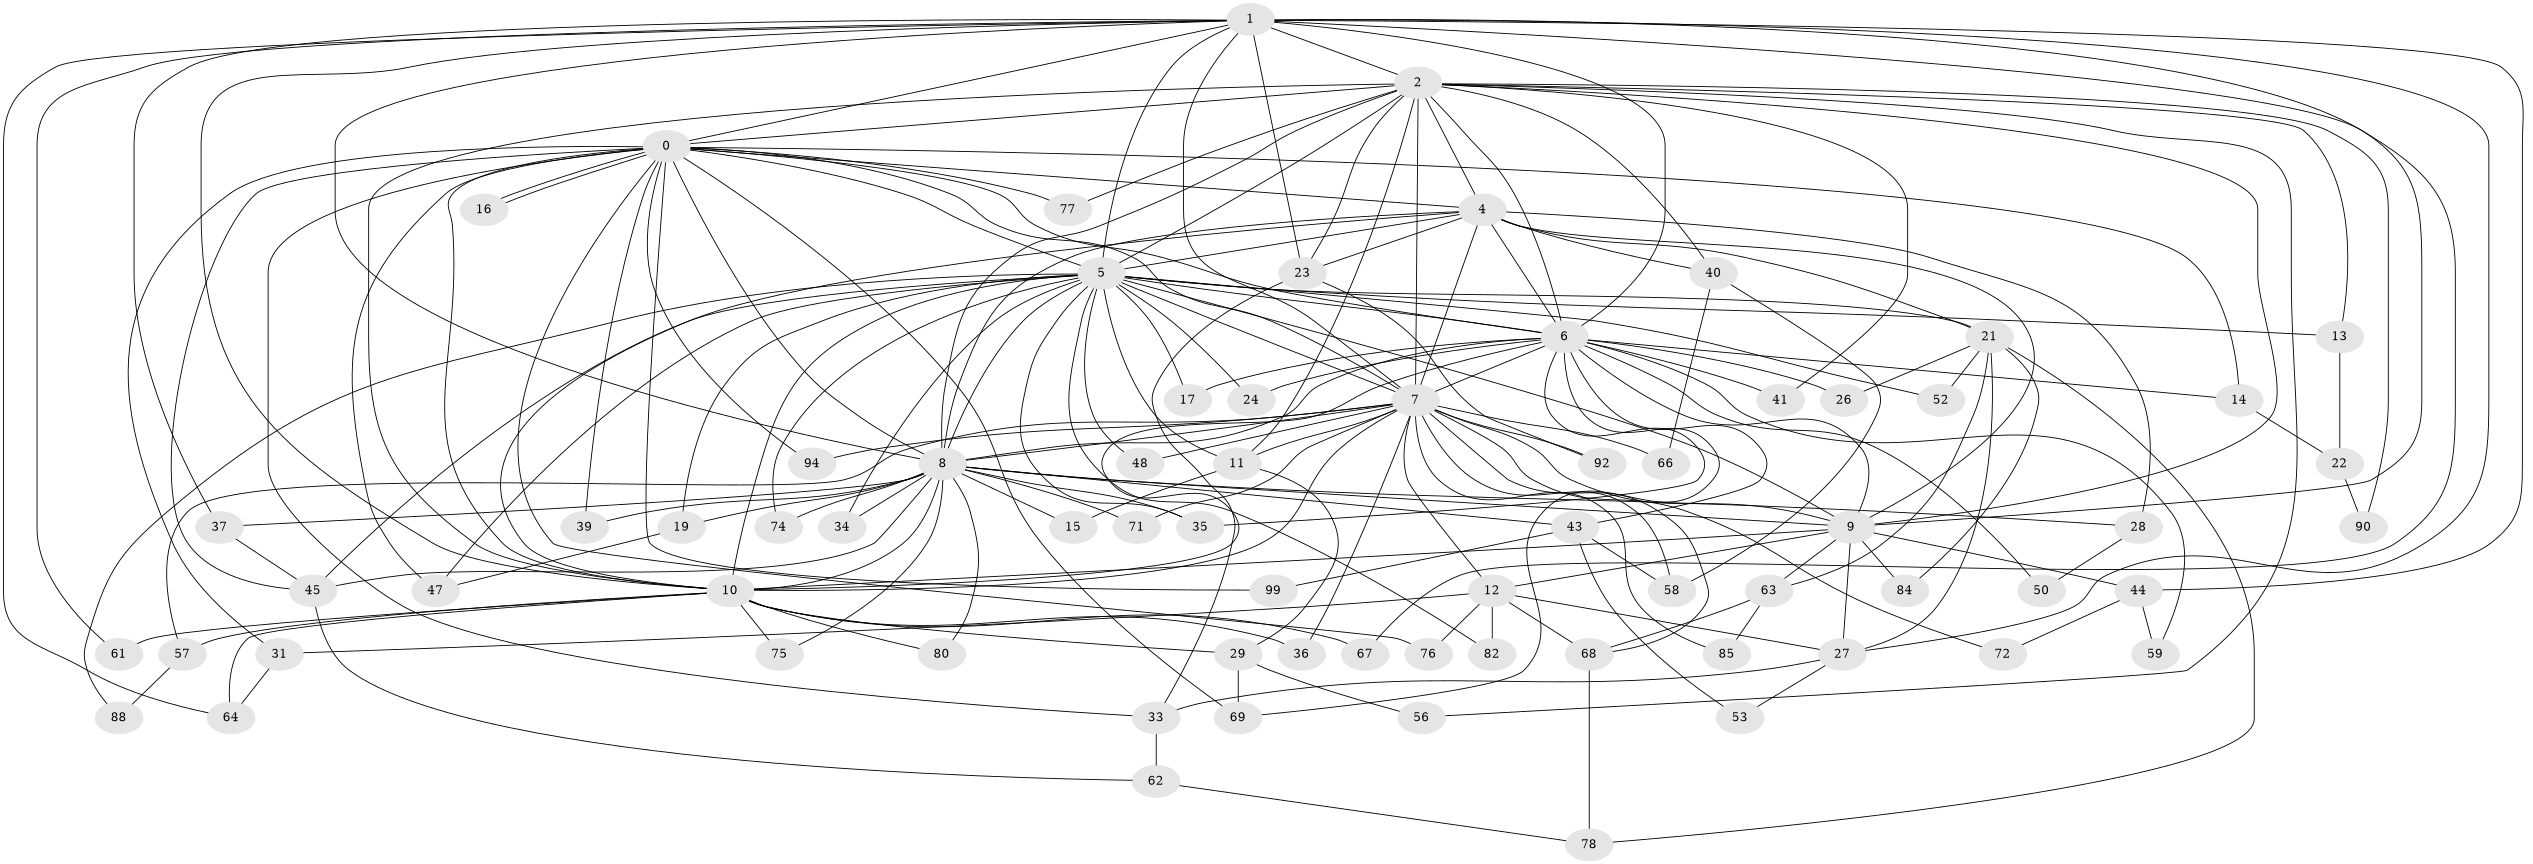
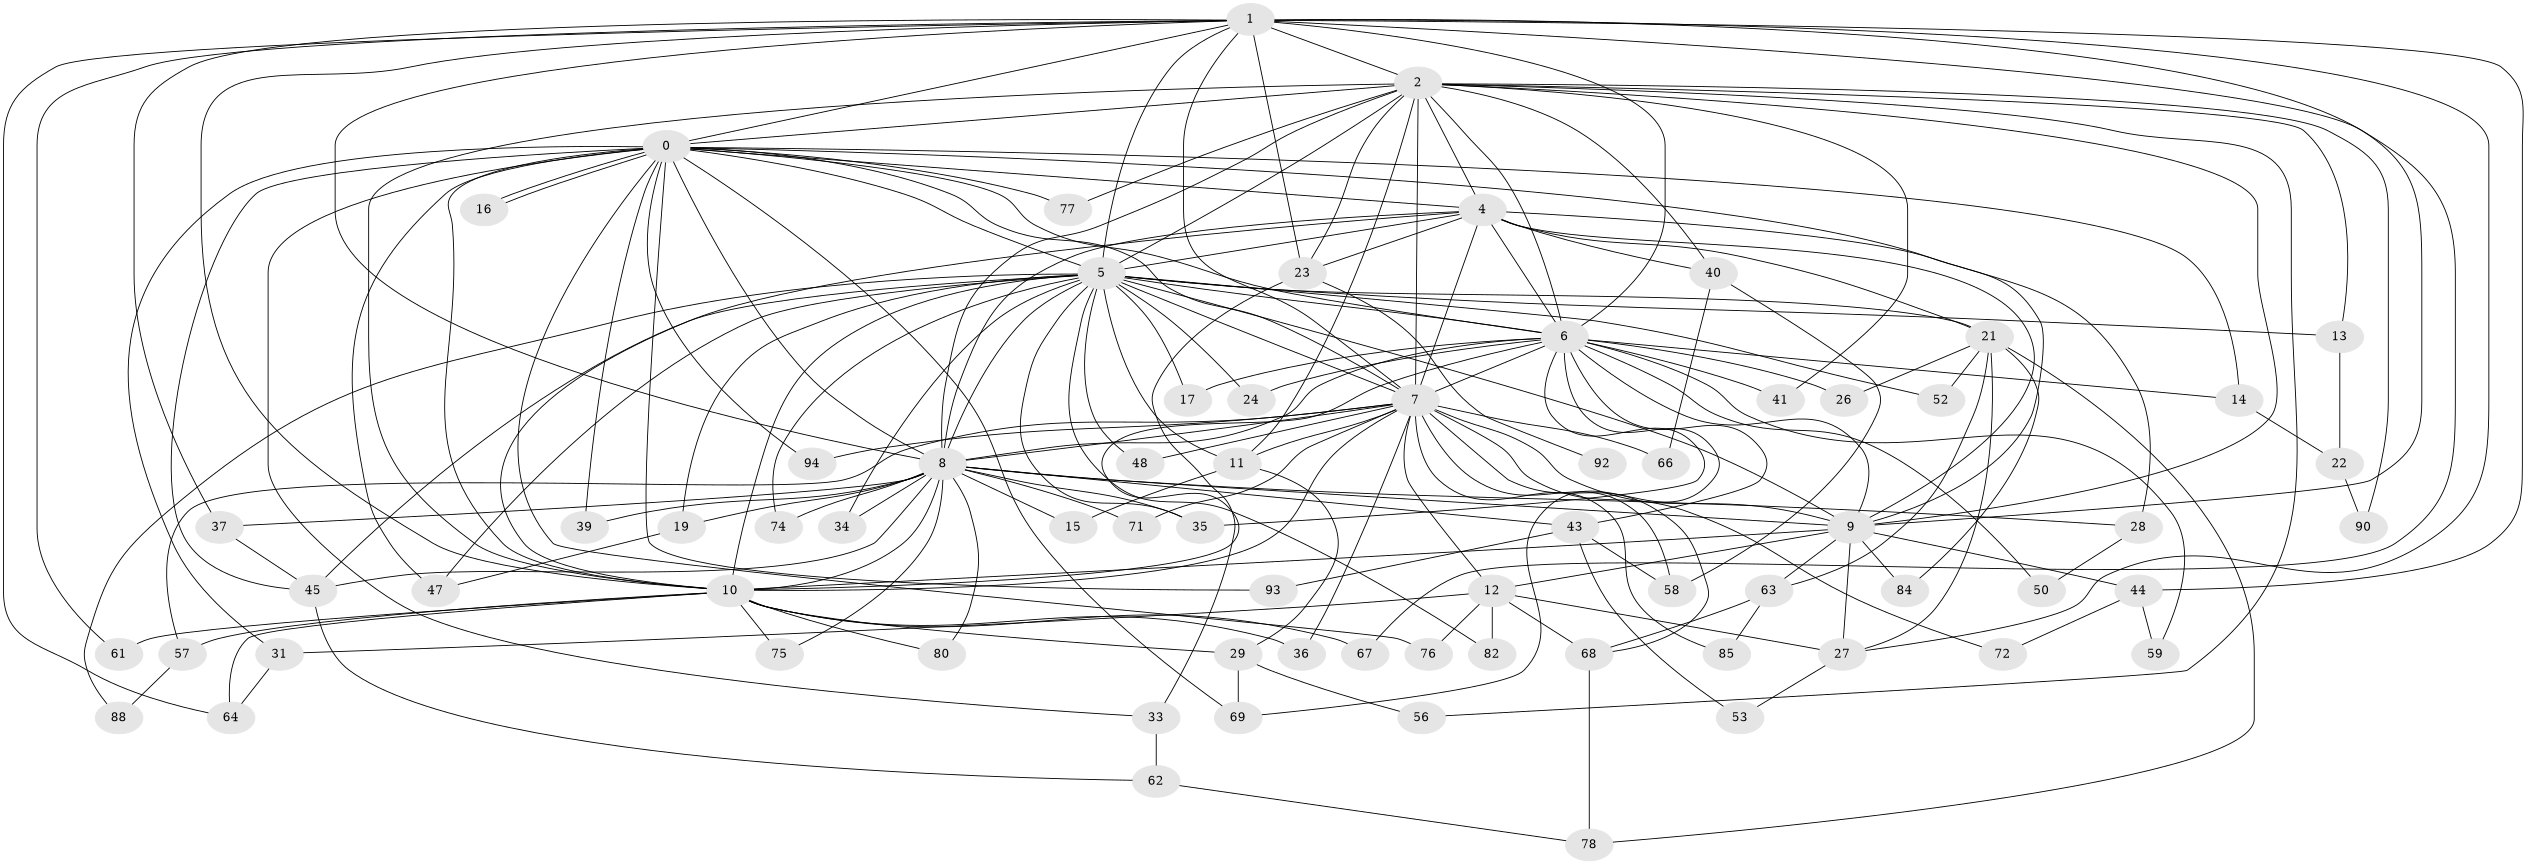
none -> (1524, 192)
(1509, 432) -> none
(1274, 591) -> (1274, 591)
(1514, 681) -> none
